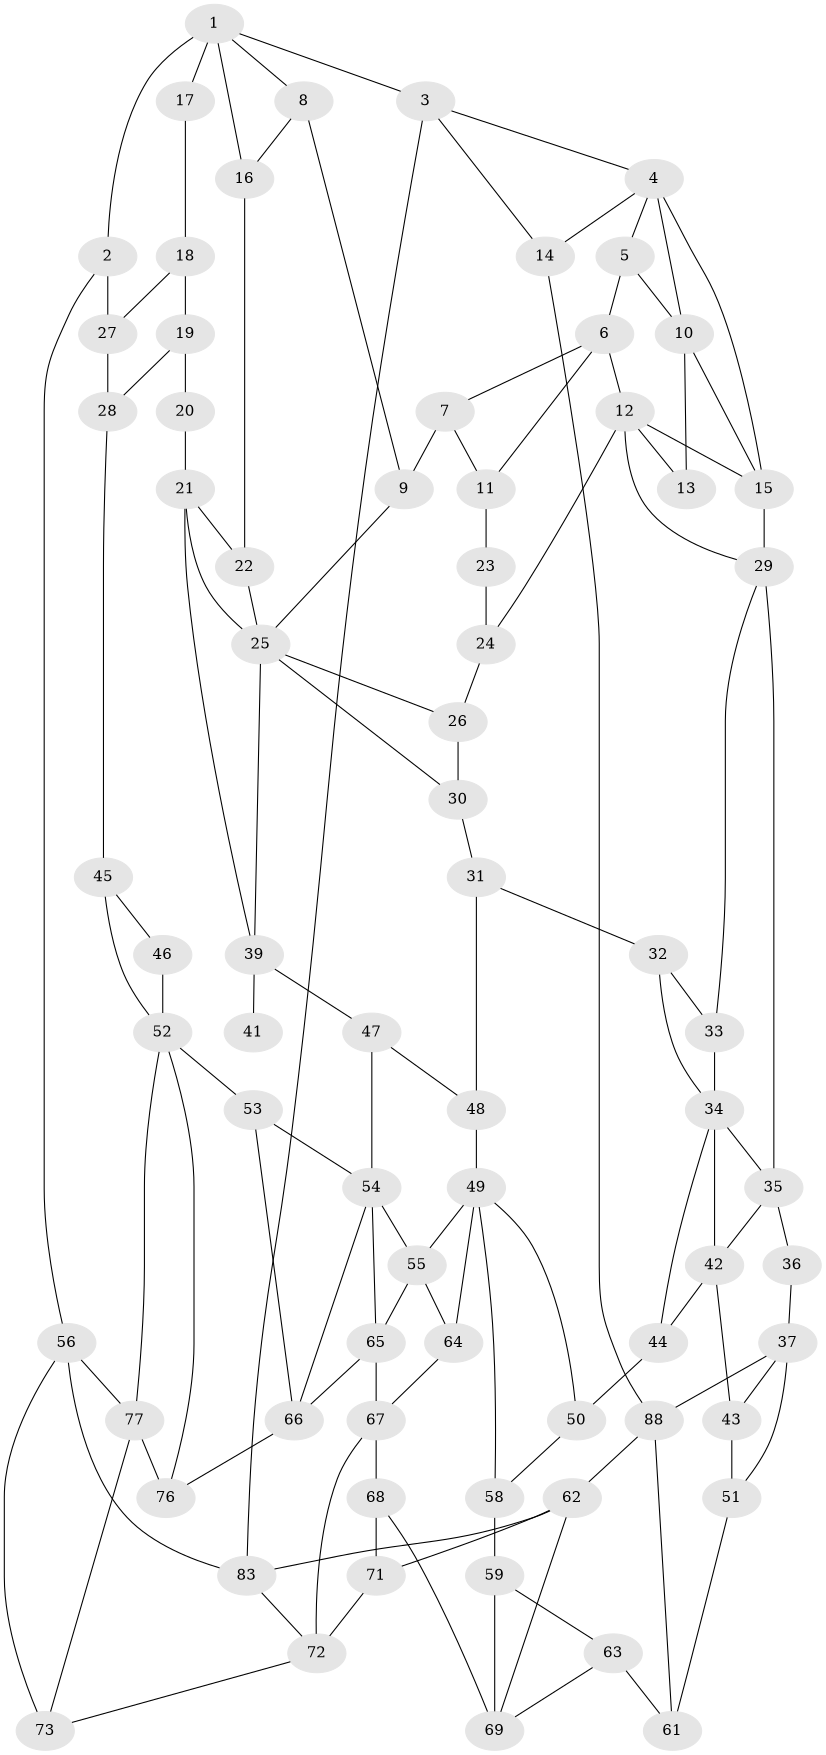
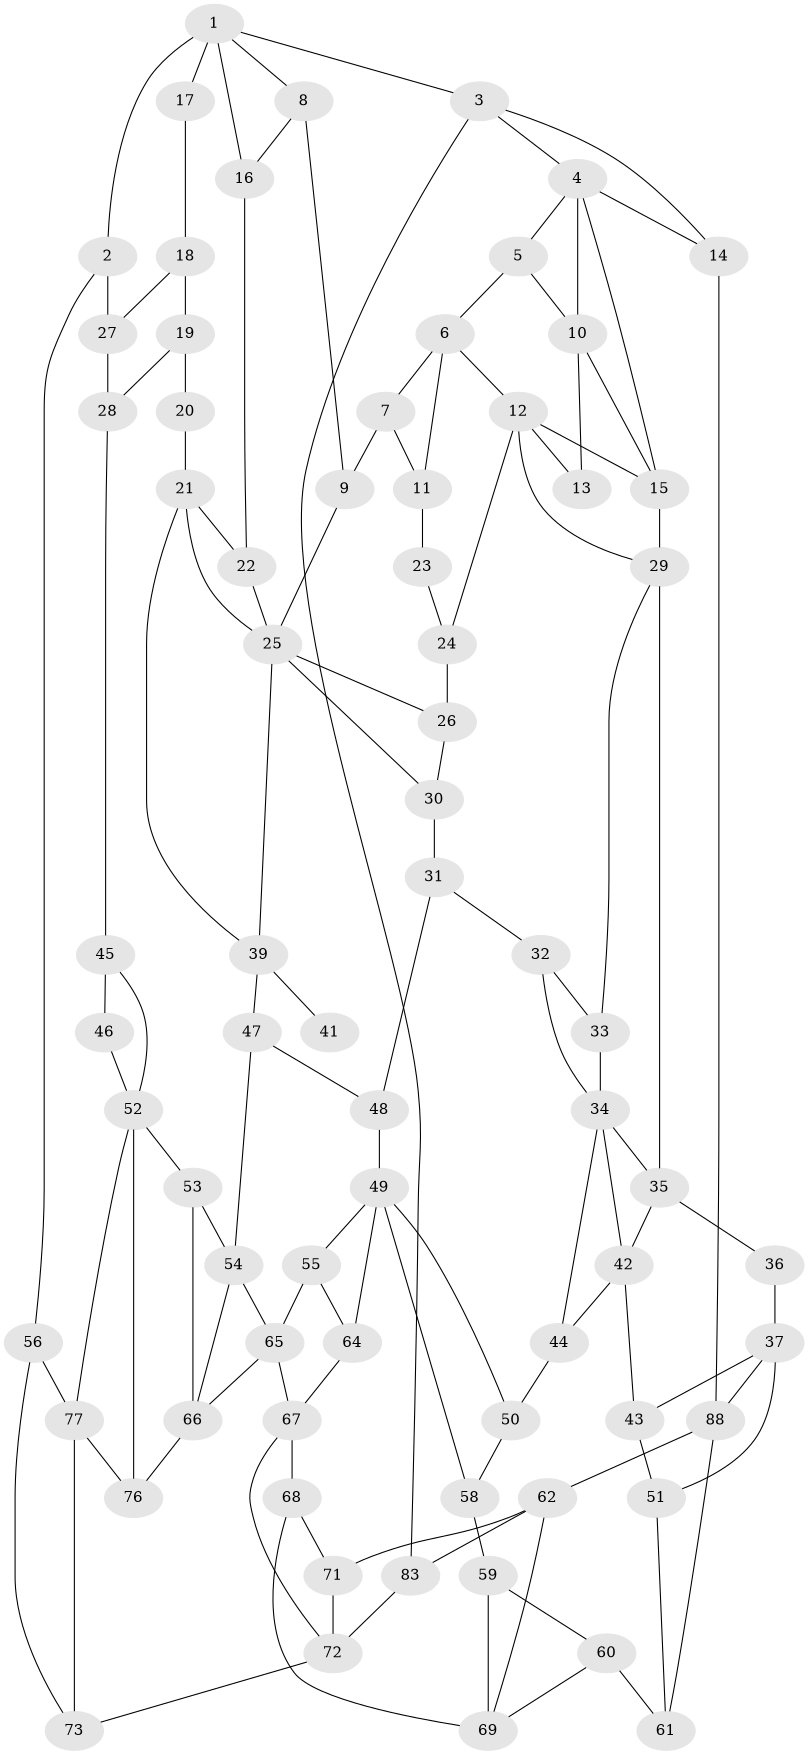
(394, 1226) -> none
(105, 1487) -> none
(613, 1653) -> (607, 1653)
